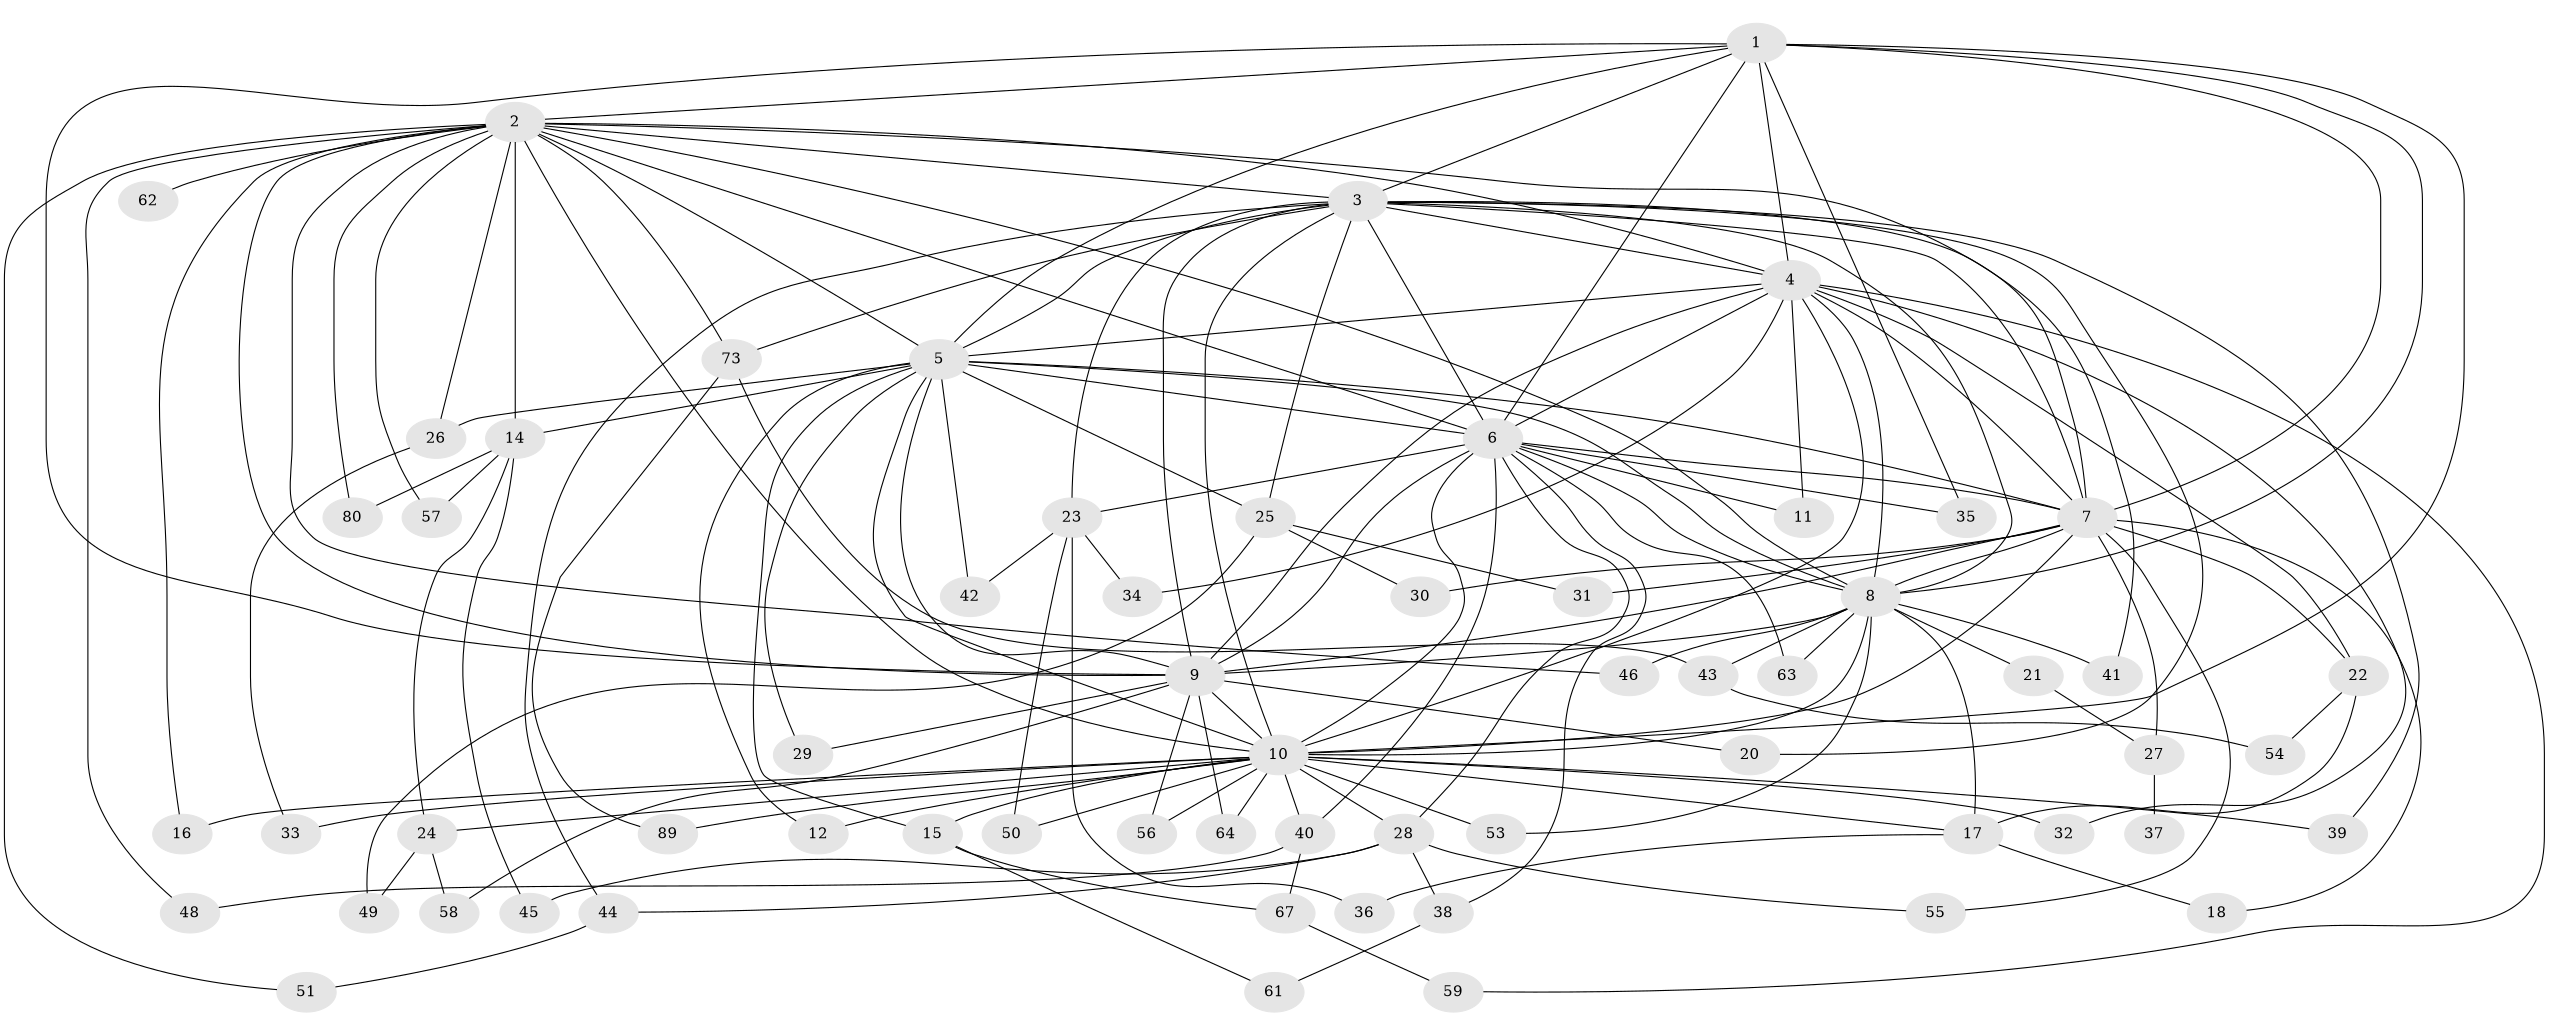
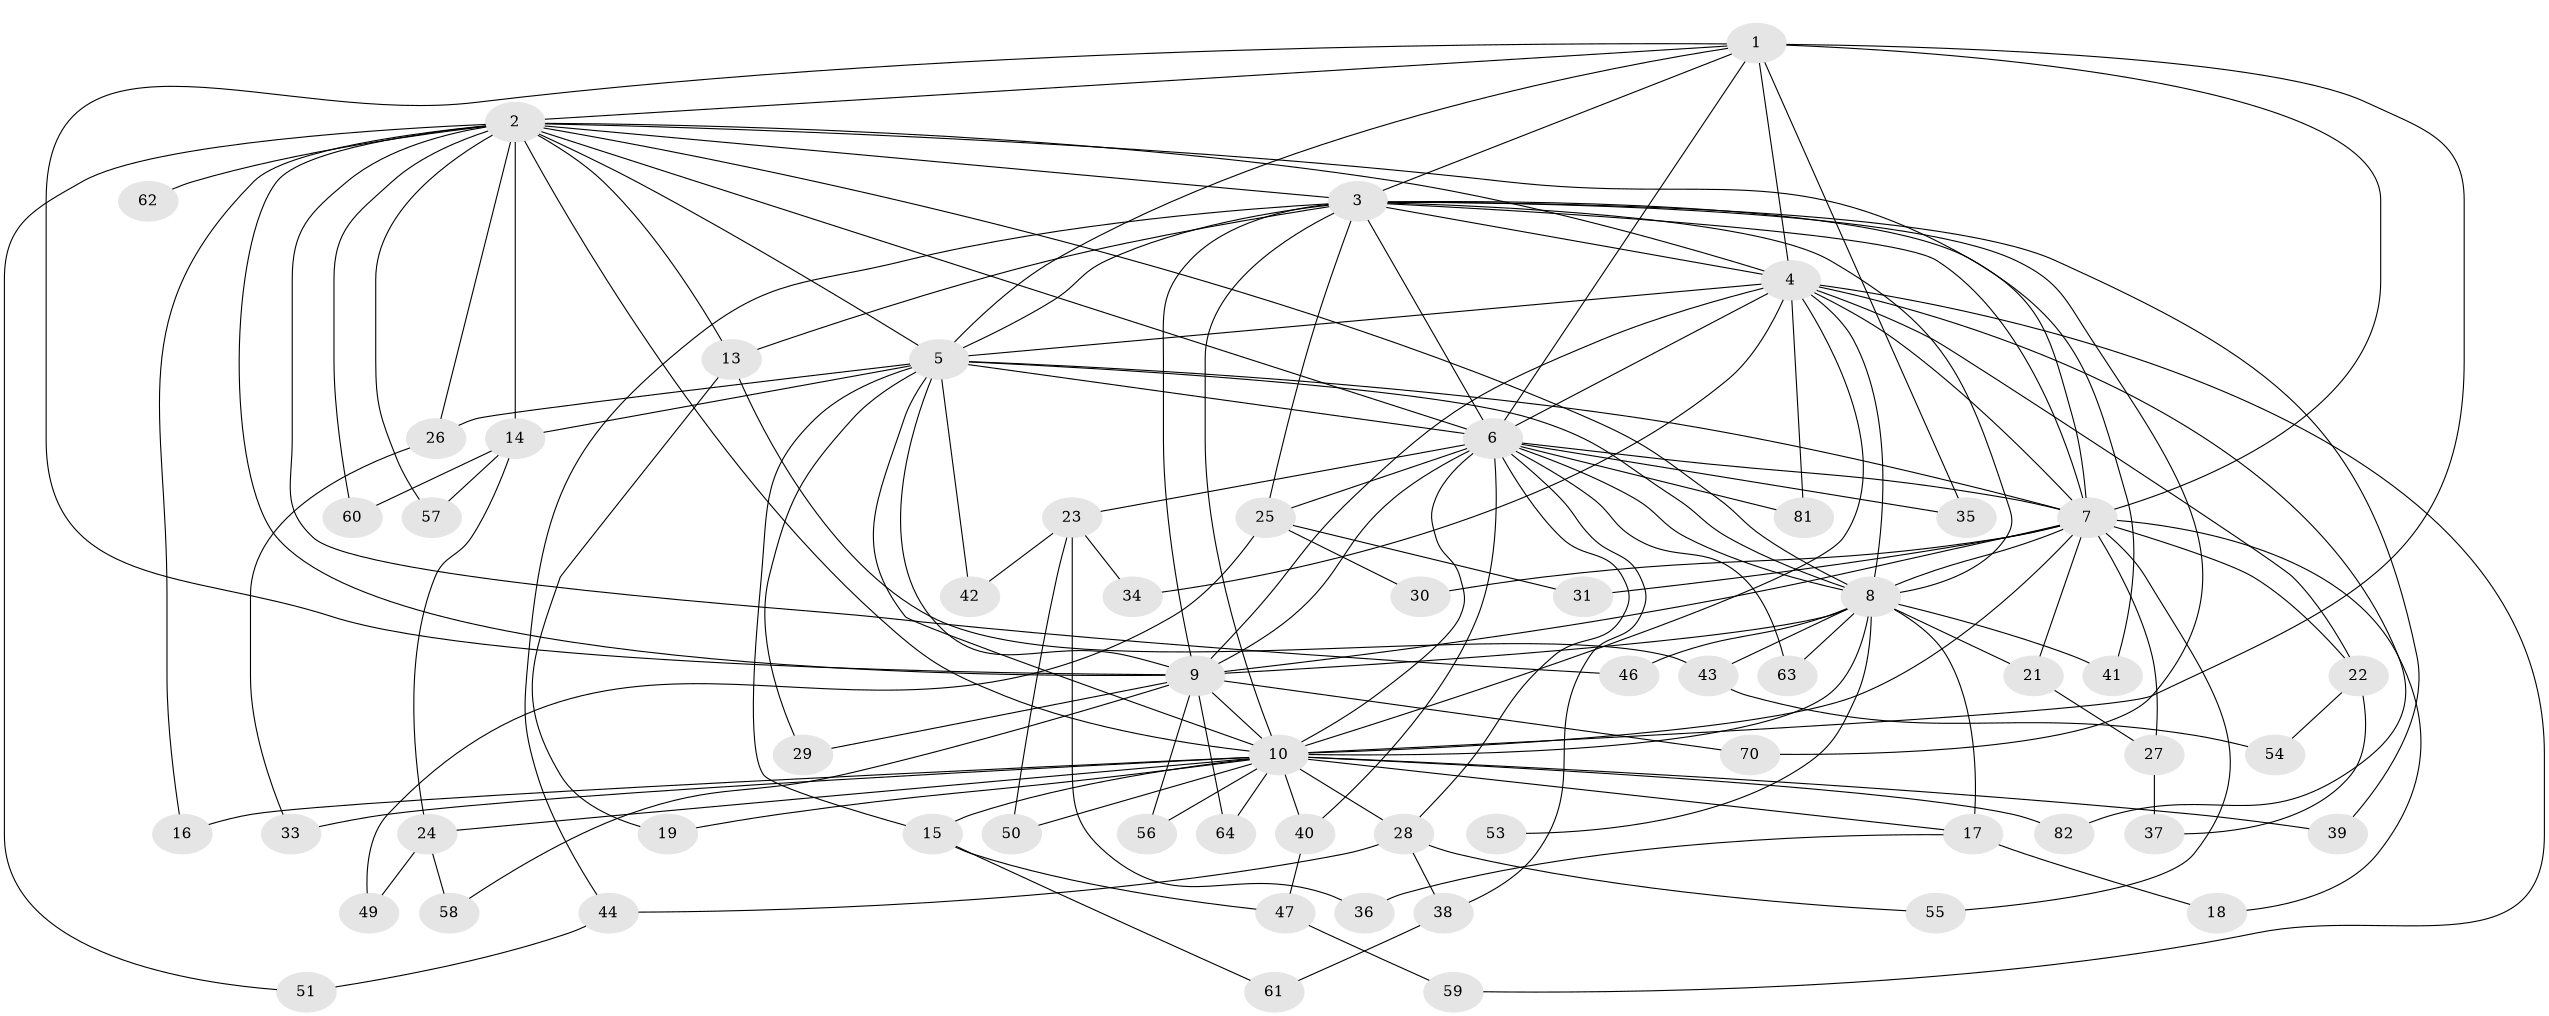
(2422, 226) -> none
(1128, 284) -> none
(732, 359) -> (732, 359)
(1102, 439) -> (1388, 475)
(353, 518) -> (353, 518)
(1804, 518) -> (1804, 518)
none -> (2060, 597)
(1750, 755) -> (1750, 755)
(2285, 793) -> (2312, 806)
(1388, 795) -> none
(668, 834) -> (668, 834)
(818, 834) -> none
(2064, 834) -> (2064, 834)
(190, 913) -> none
(530, 913) -> none
(1285, 913) -> (1285, 913)
